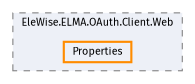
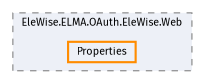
(98, 23) -> (102, 23)
